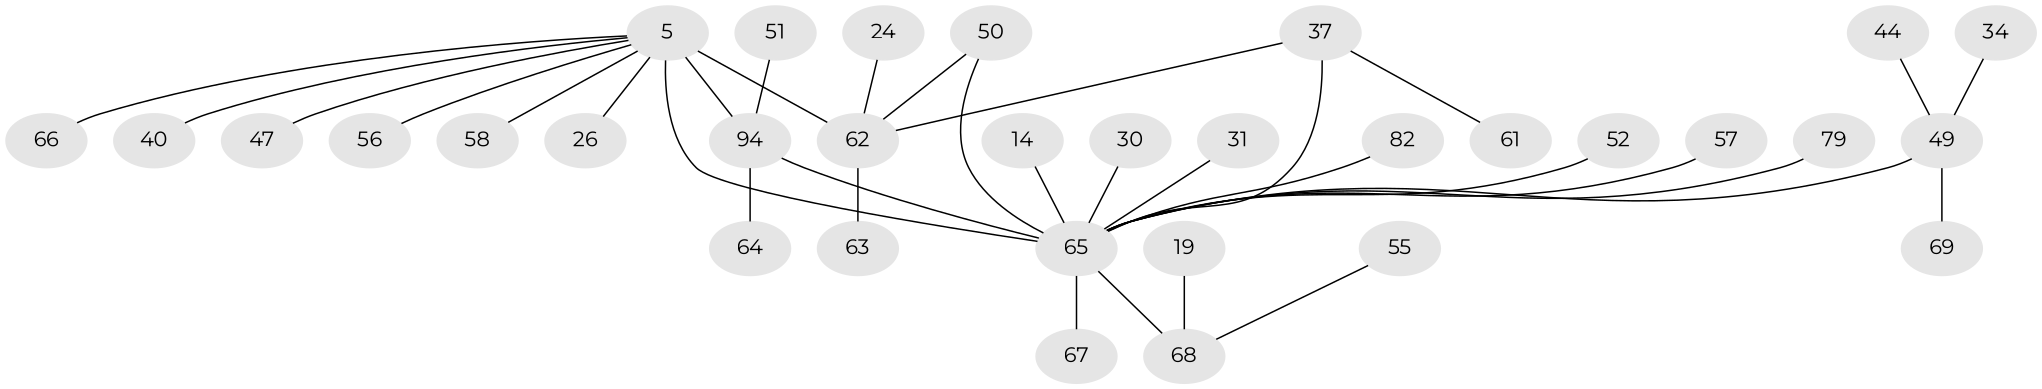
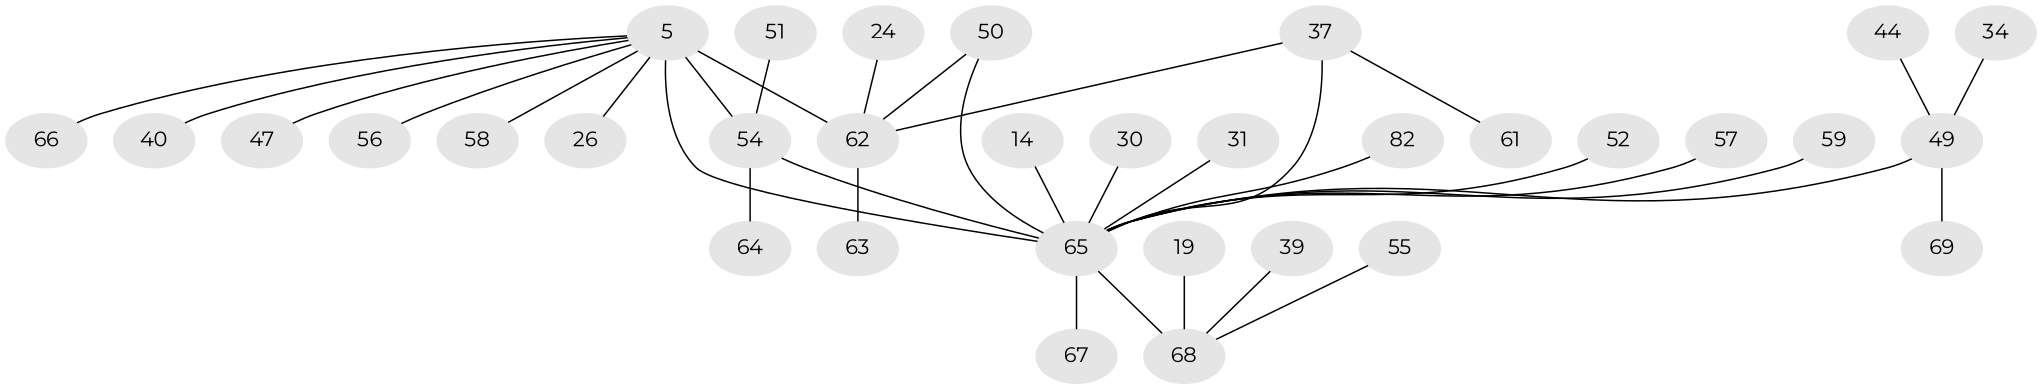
(750, 141) -> (750, 141)
(1834, 141) -> (1834, 141)
none -> (1292, 249)
